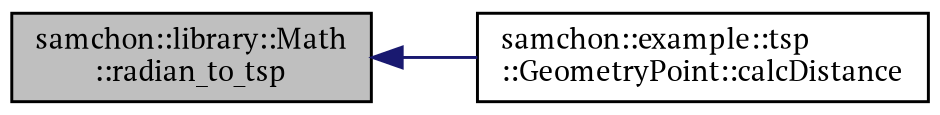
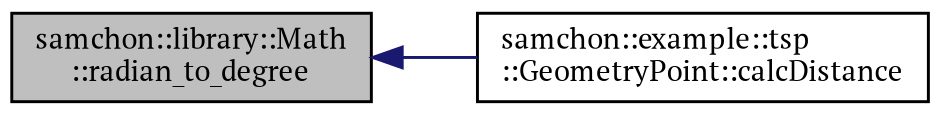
(192, 57) -> (192, 57)
